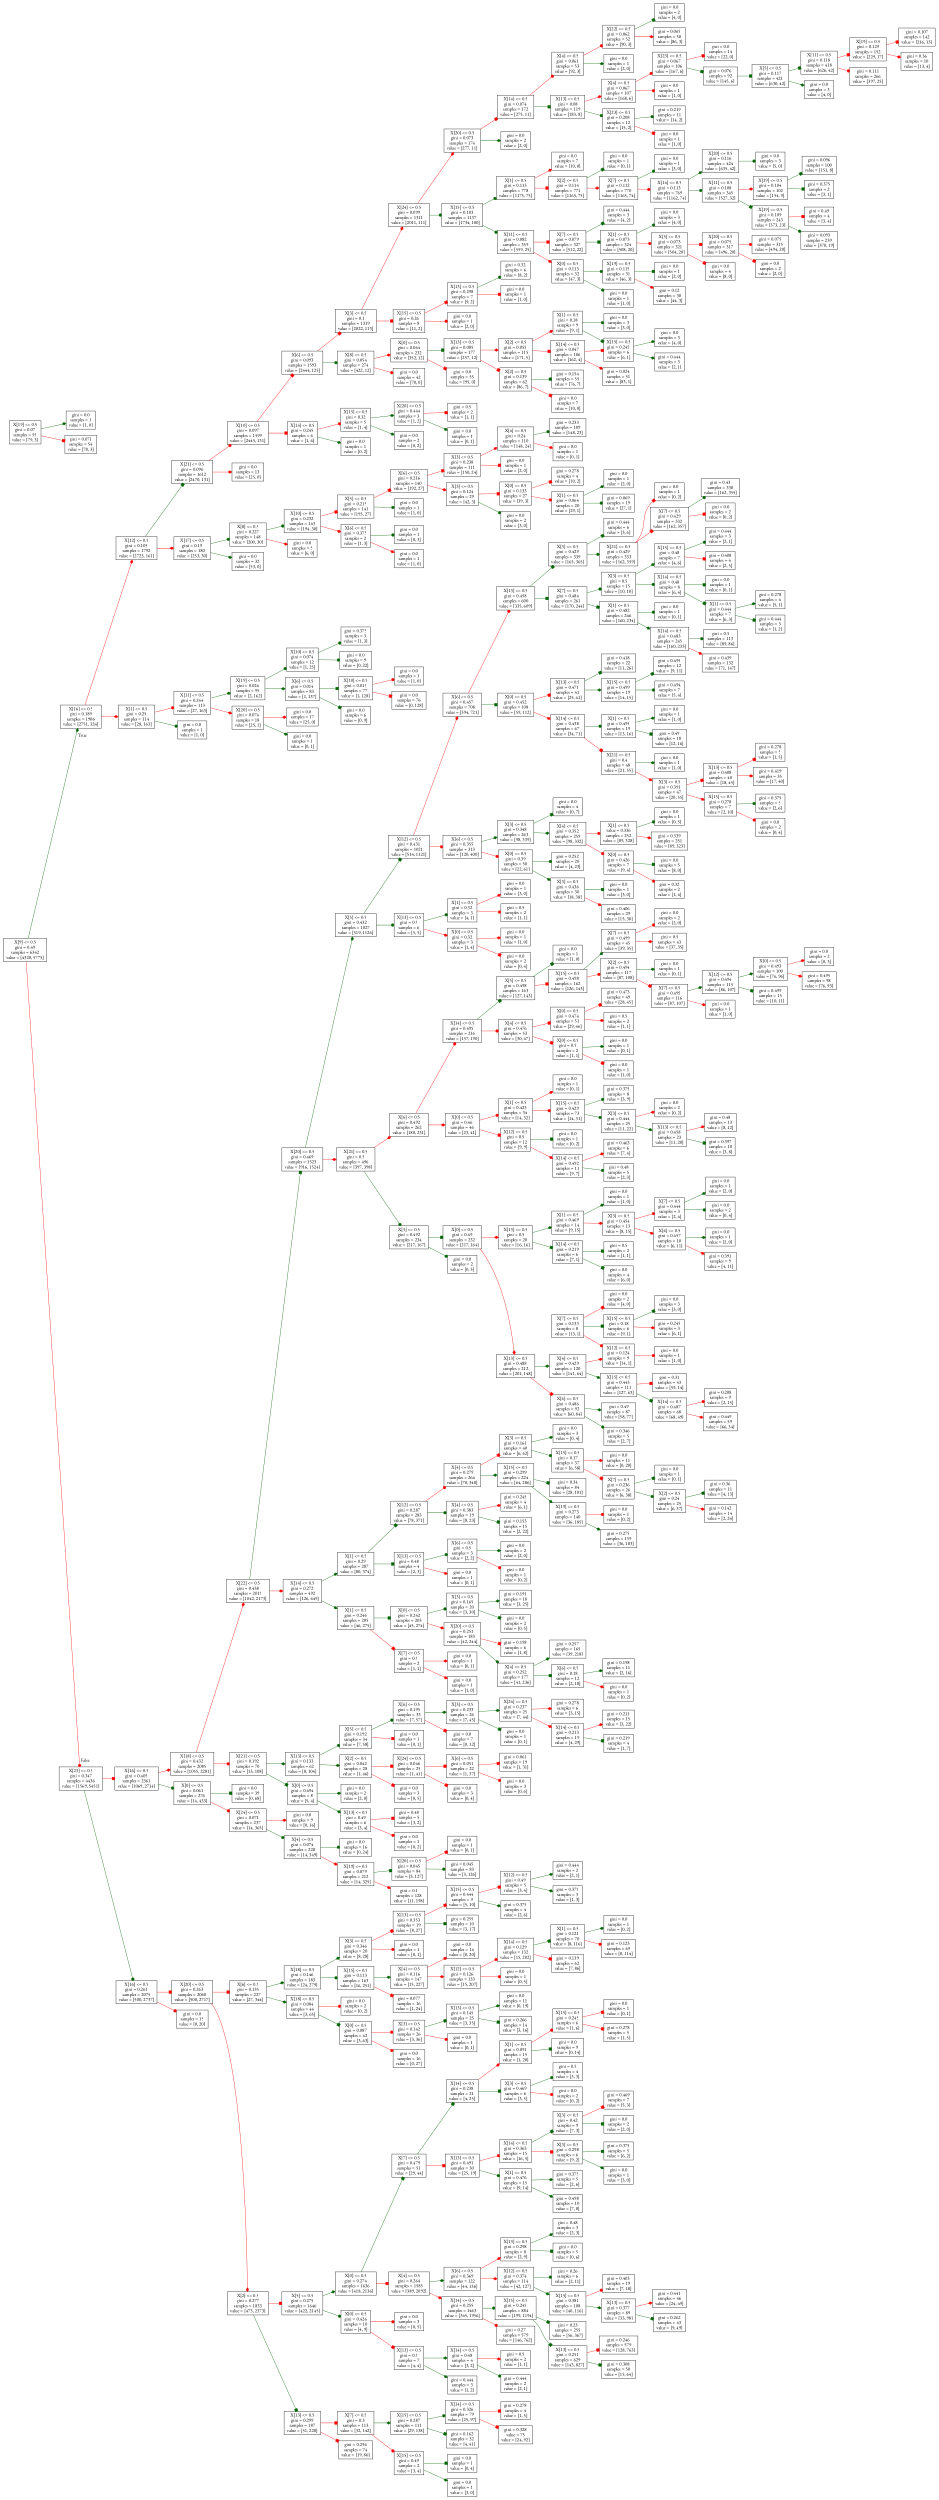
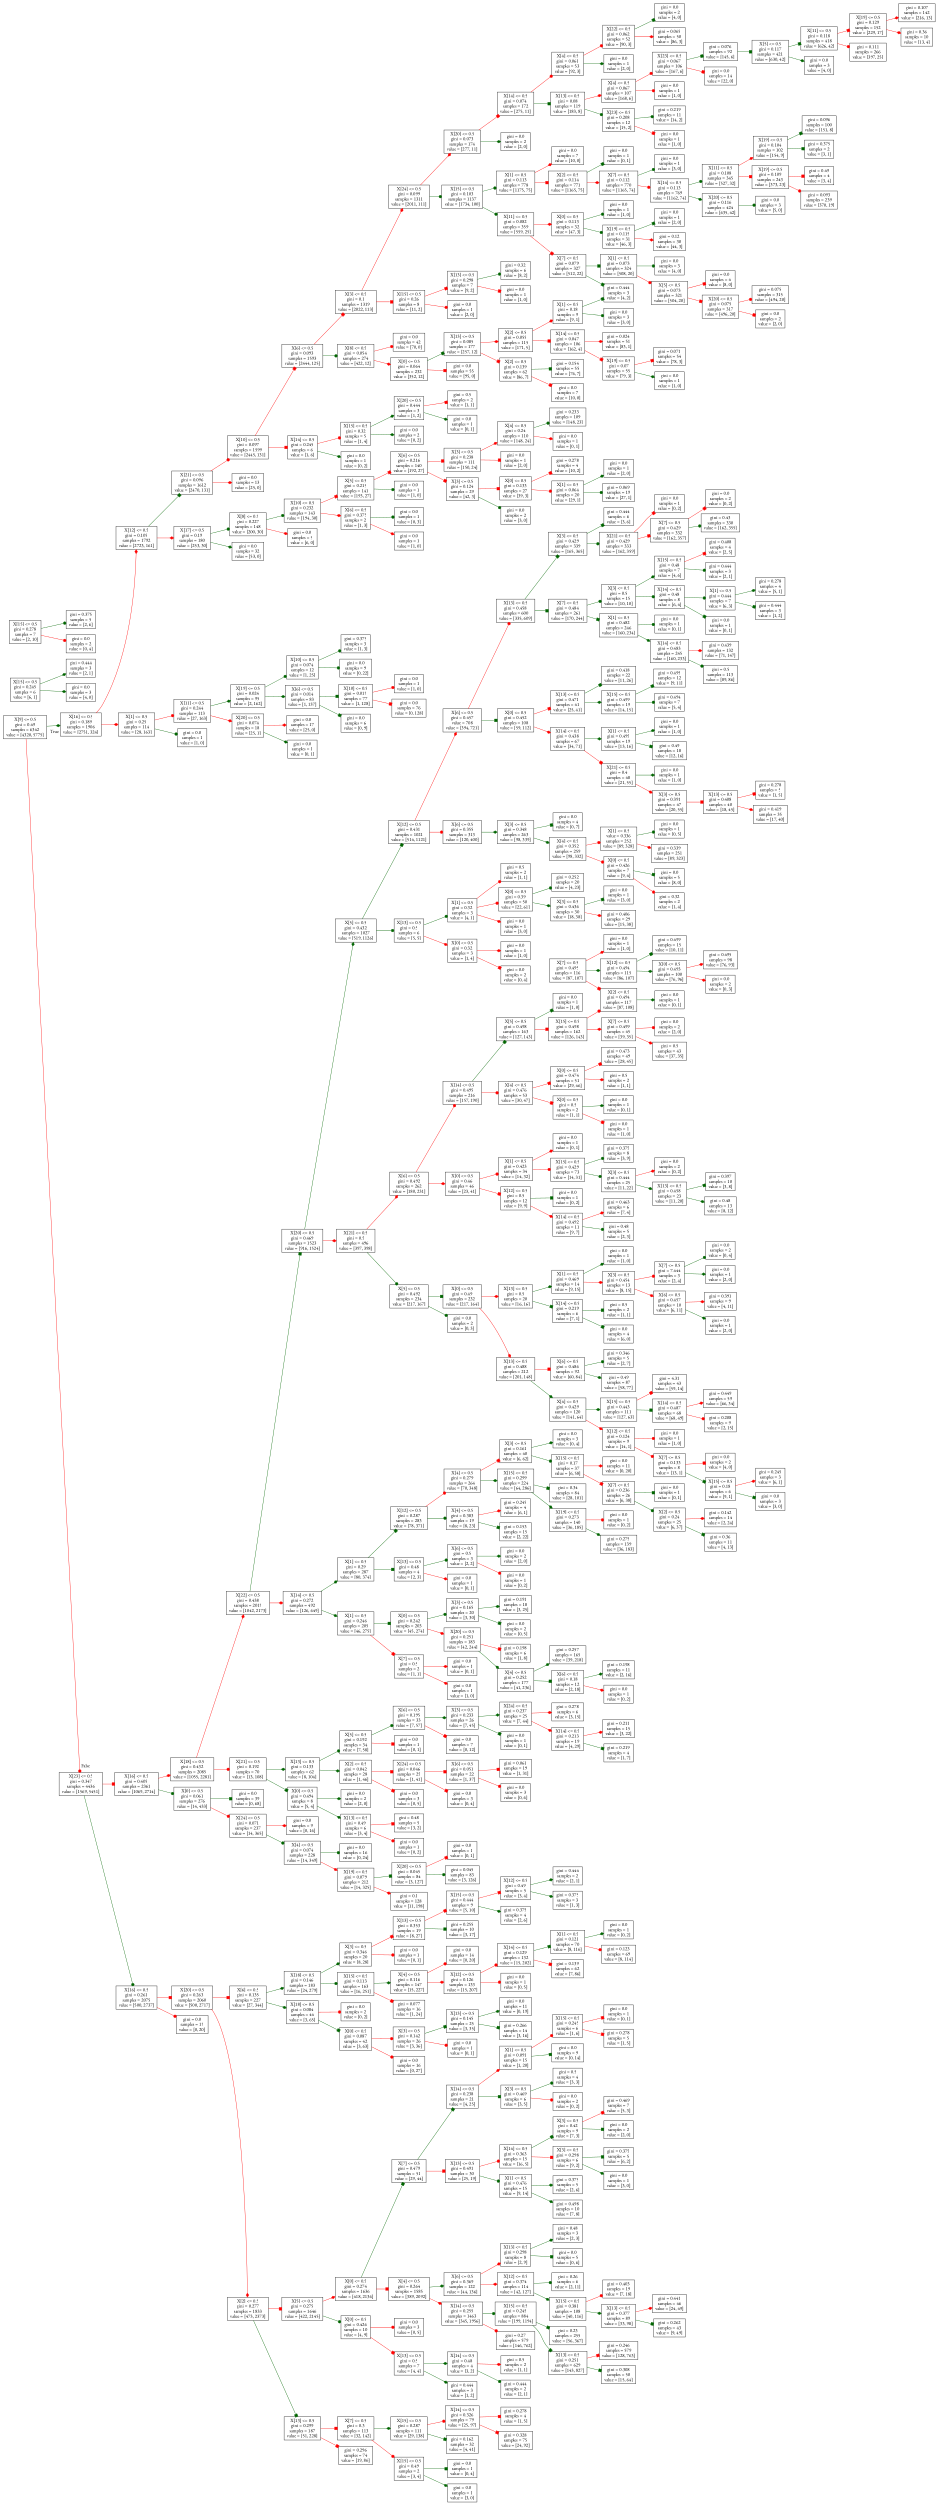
(891, 44) -> (890, 19)
(744, 203) -> (744, 176)
(793, 228) -> (793, 188)
(592, 335) -> (592, 303)
(593, 351) -> (592, 355)
(435, 487) -> (435, 476)
(693, 597) -> (694, 598)
(462, 705) -> (462, 720)
(592, 726) -> (591, 739)
(694, 797) -> none
(489, 854) -> (486, 905)
(592, 962) -> (592, 1029)
(642, 982) -> (592, 984)
(694, 1129) -> (694, 1199)
(669, 1209) -> (669, 1273)
(592, 1340) -> (643, 1451)
(669, 1383) -> (669, 1384)
(327, 2294) -> (327, 2300)
(435, 2418) -> (435, 2423)
(516, 2435) -> (516, 2440)
